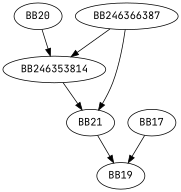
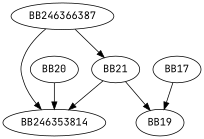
(70, 93) -> (89, 93)
